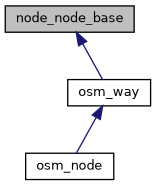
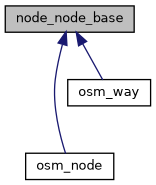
(86, 135) -> (55, 99)
